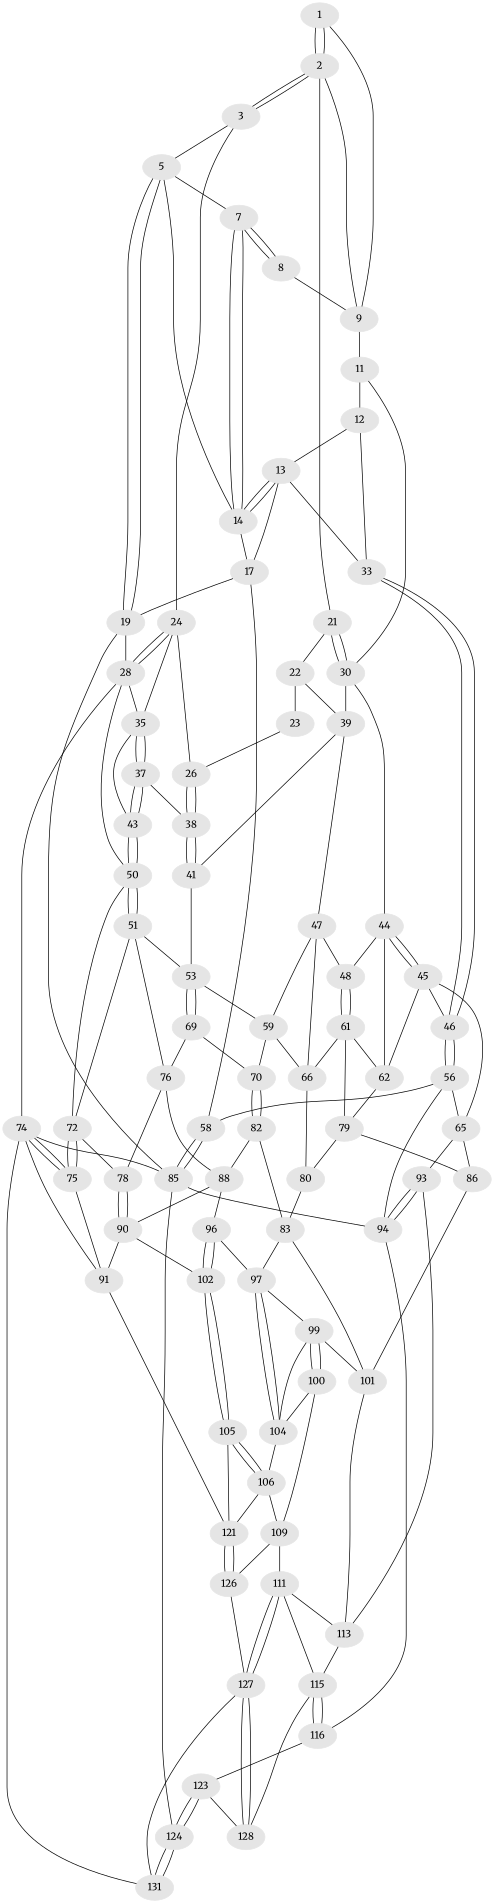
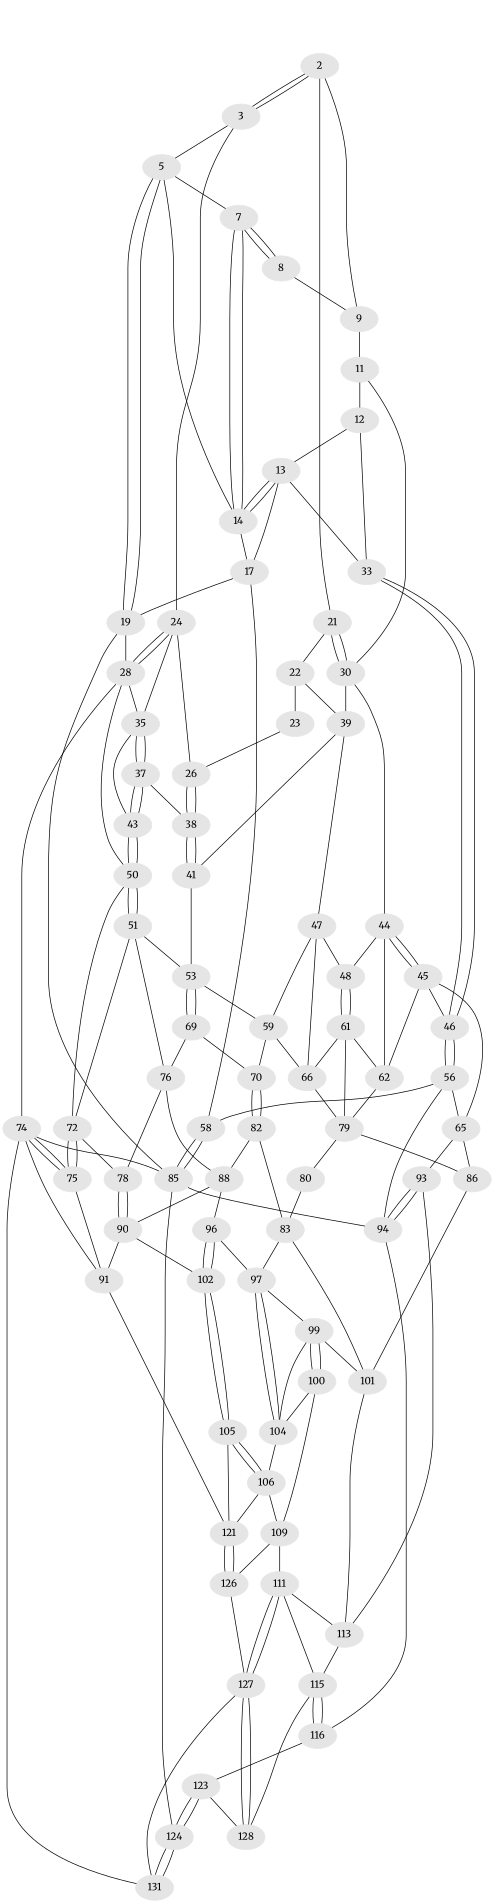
(320, 15) -> none
(306, 1129) -> (327, 1105)
